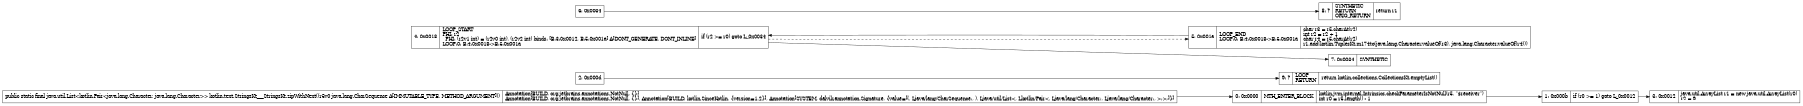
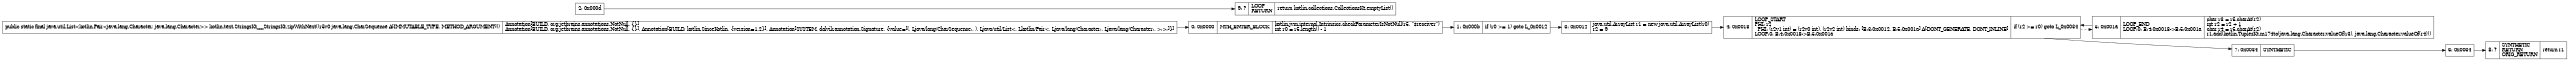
none -> (1716, 27)
none -> (2368, 50)
